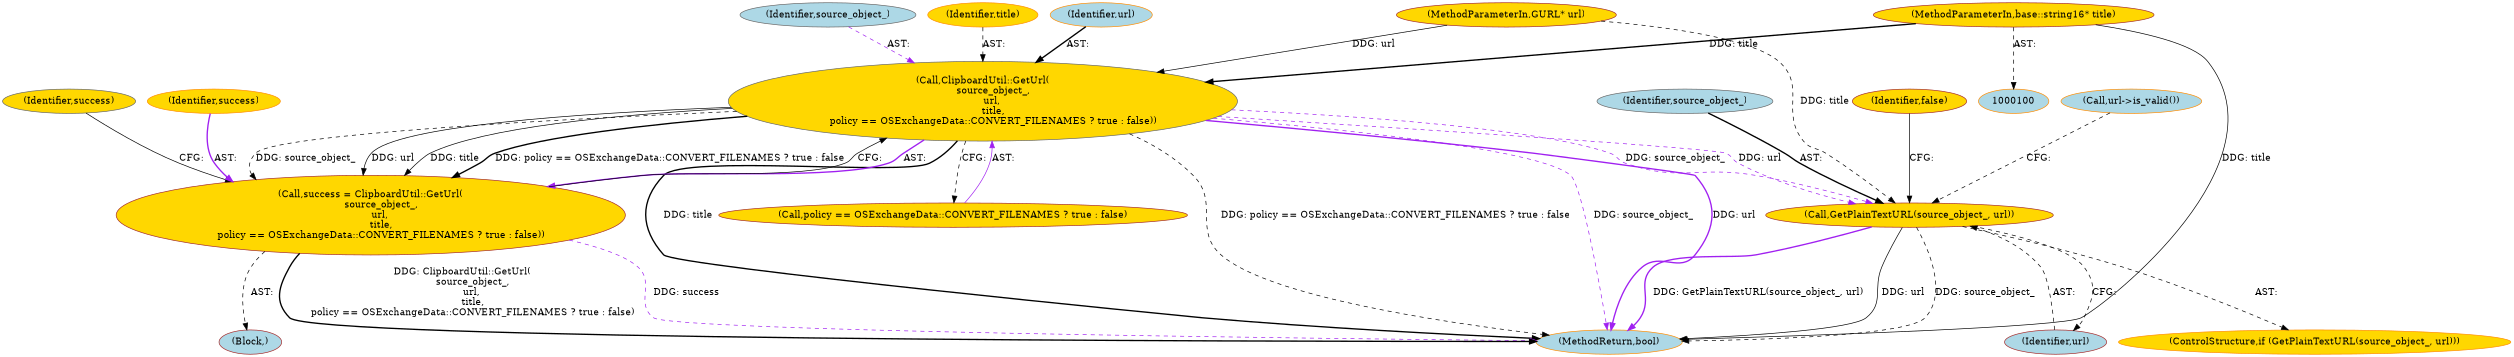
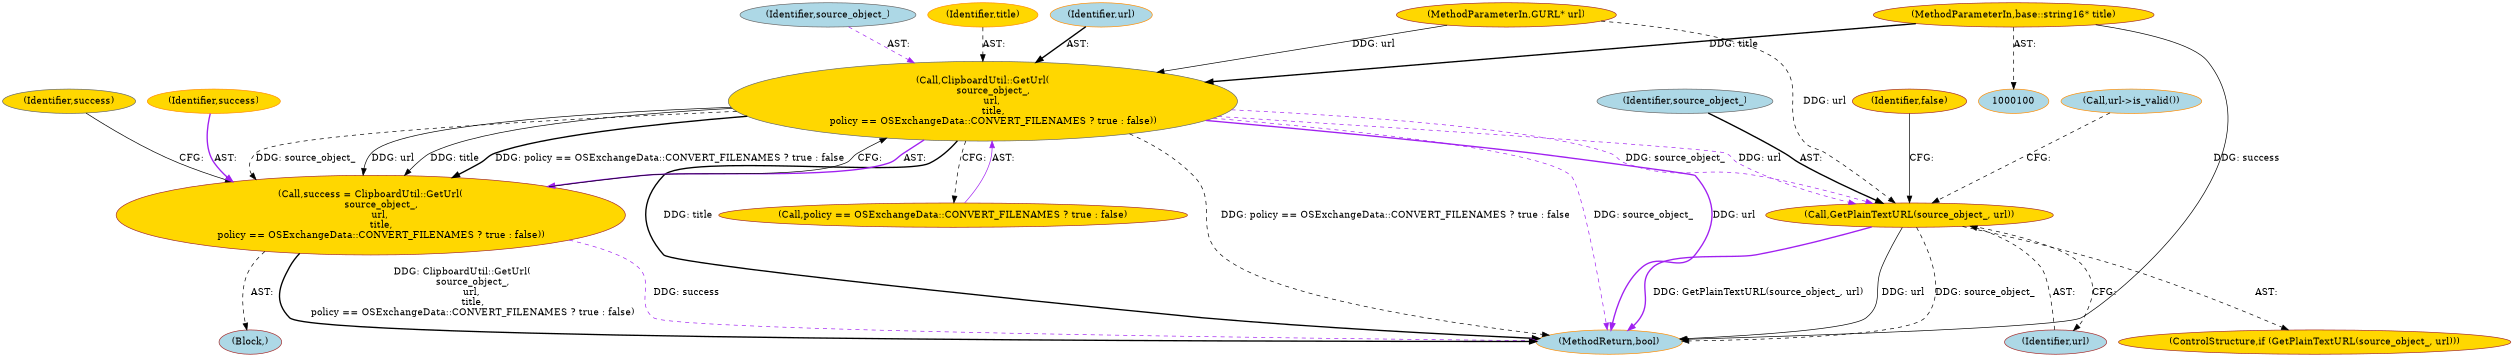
(1825, 101) -> (1825, 101)
(2247, 158) -> (2247, 158)
(2315, 342) -> (2315, 342)
